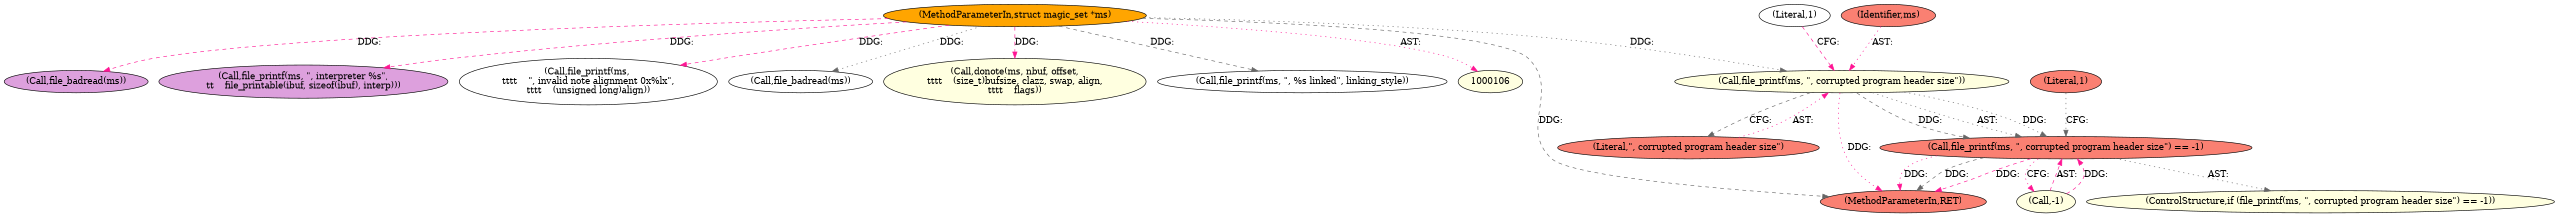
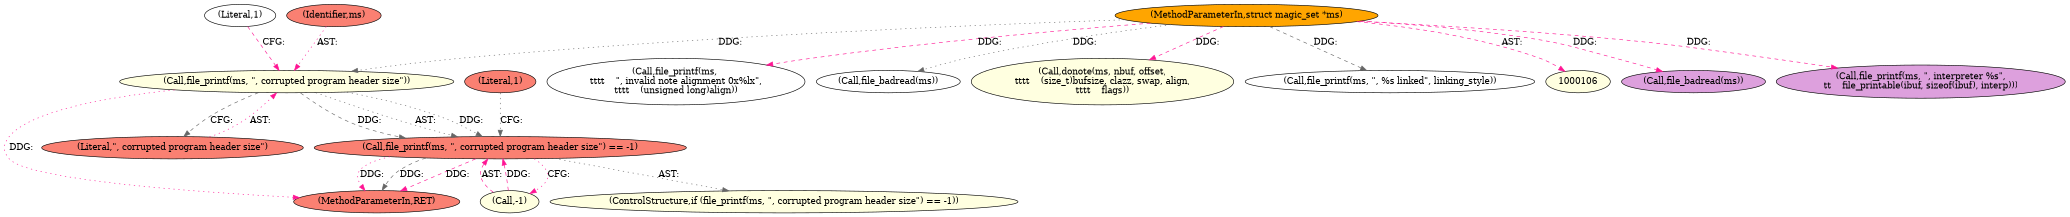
(1302, 34) -> (1460, 37)
(1525, 57) -> none
